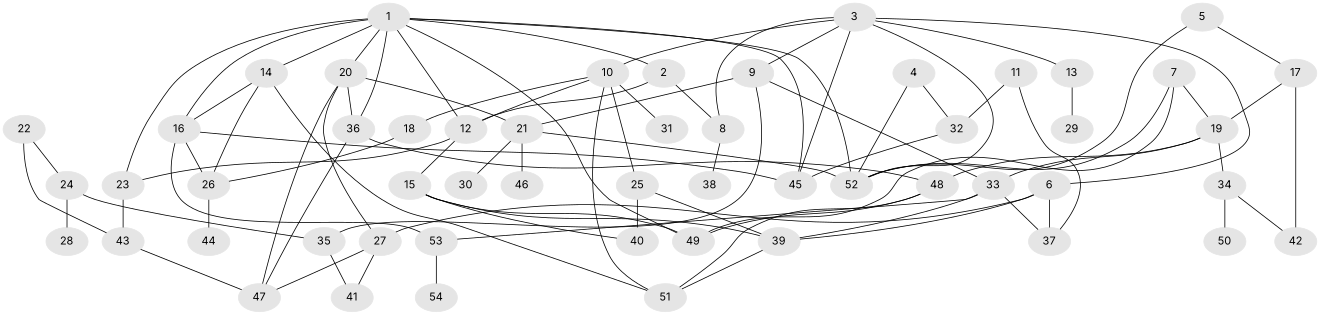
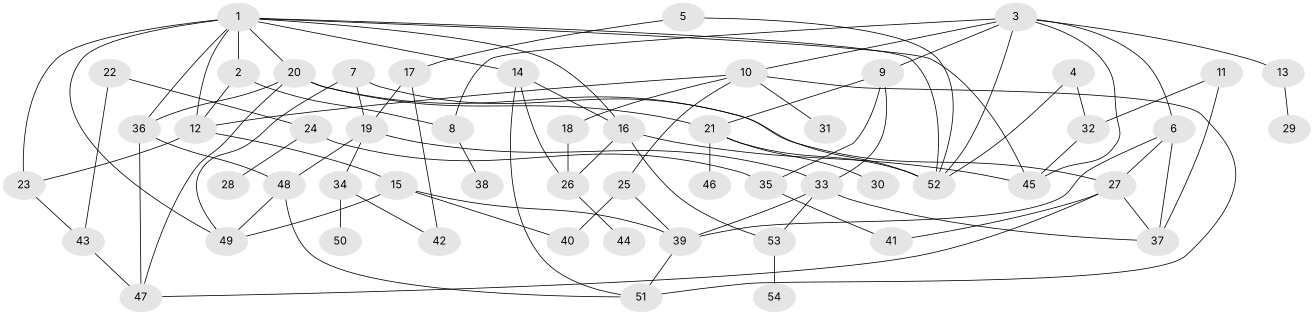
none -> (1136, 213)
